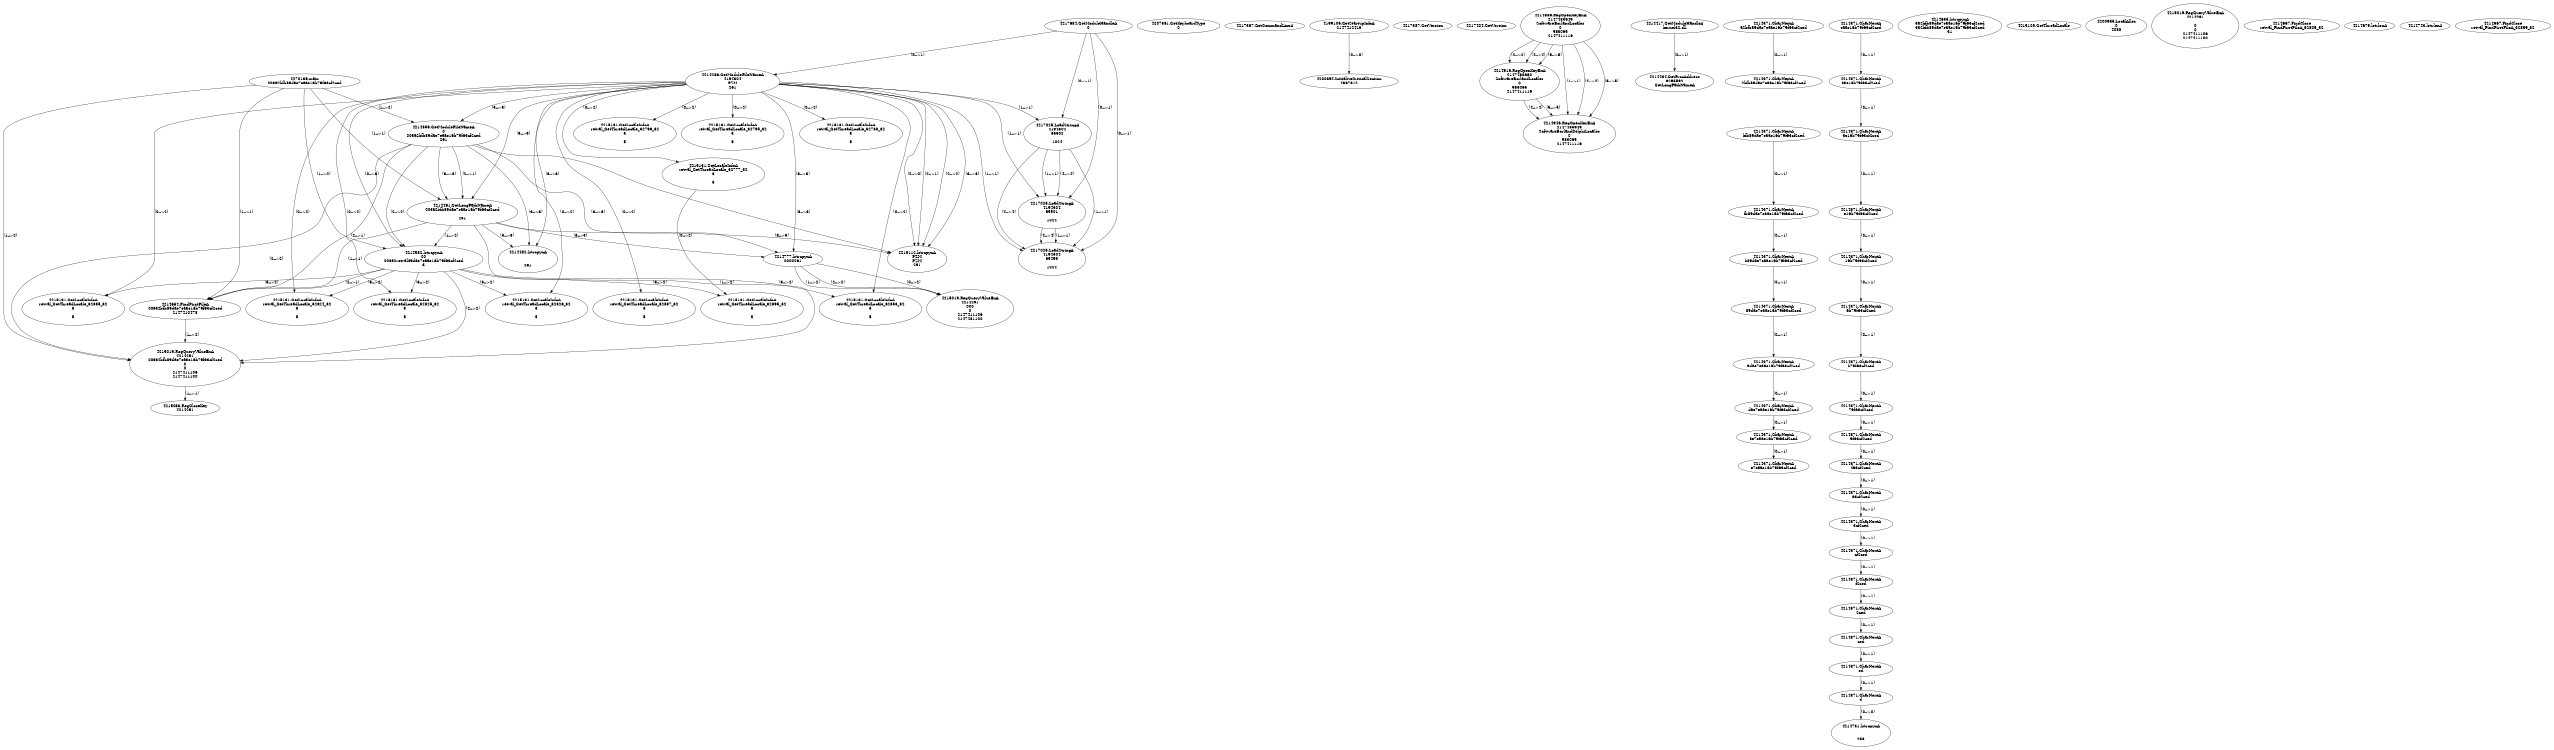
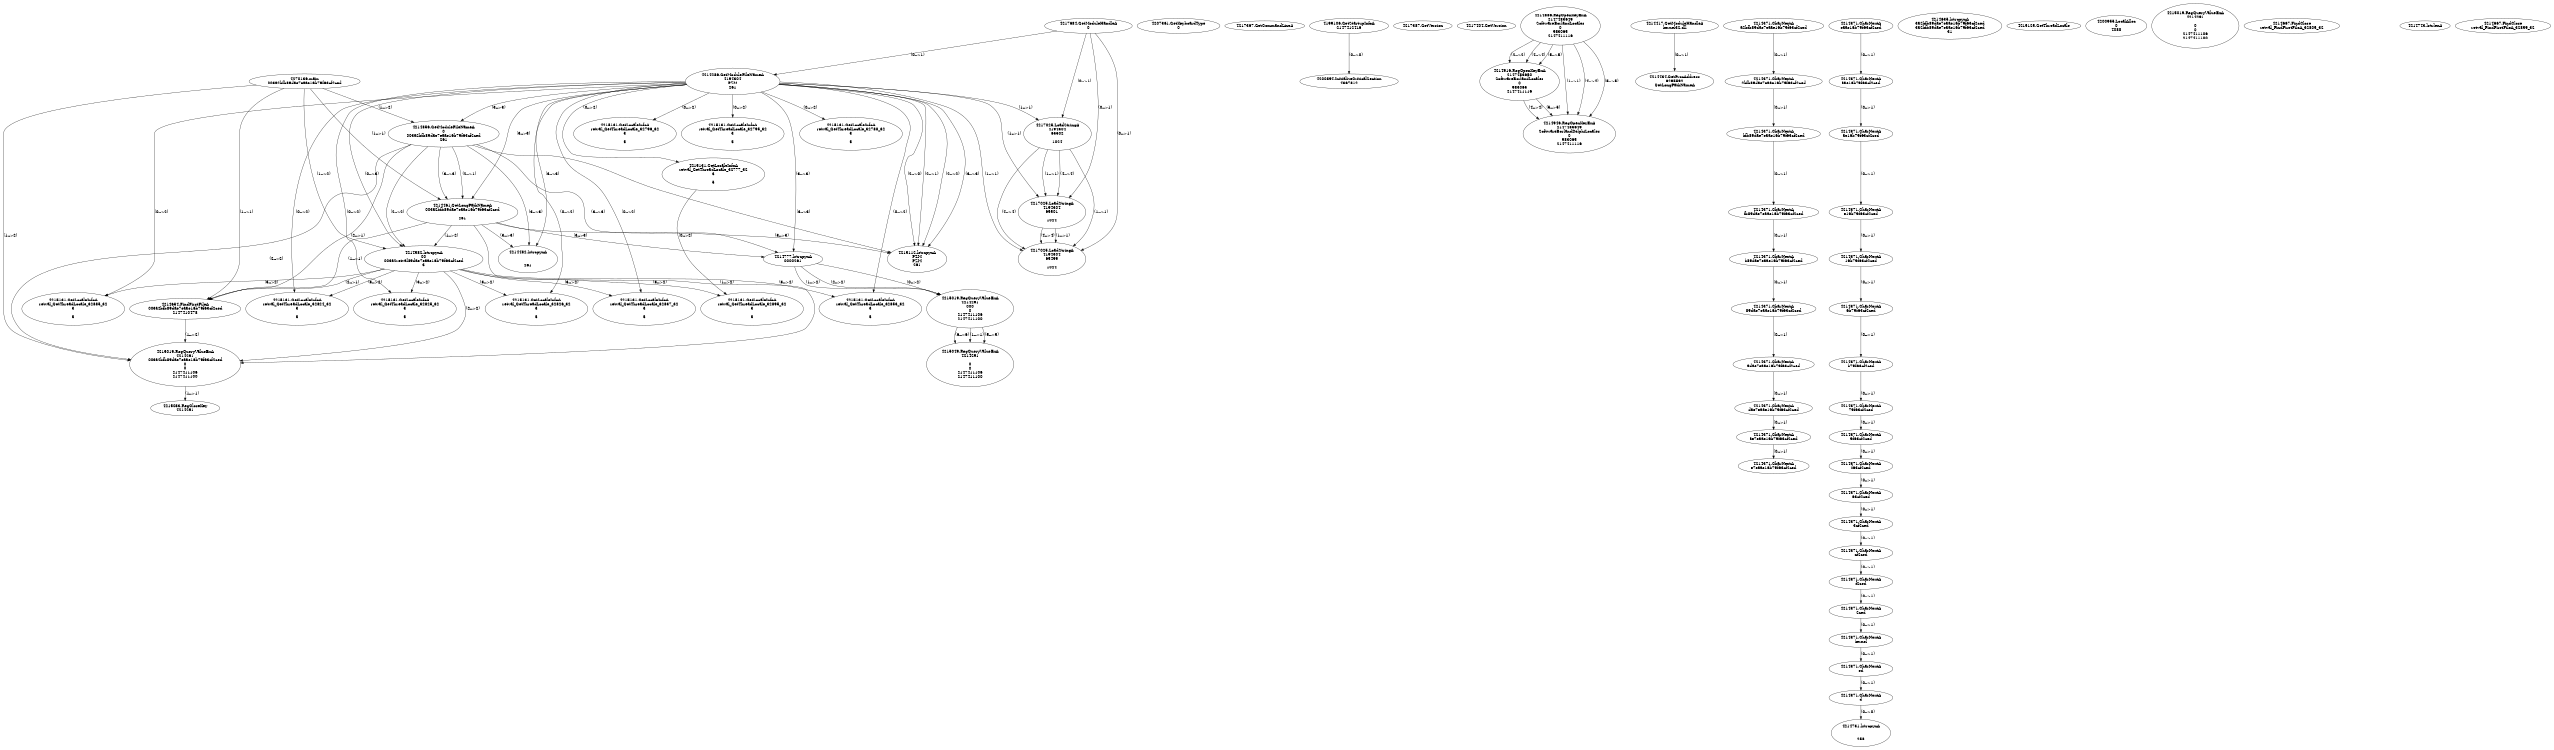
(2370, 26) -> none
none -> (1774, 106)
none -> (535, 282)
(970, 309) -> (970, 309)
none -> (970, 364)
(1861, 640) -> (1861, 640)
